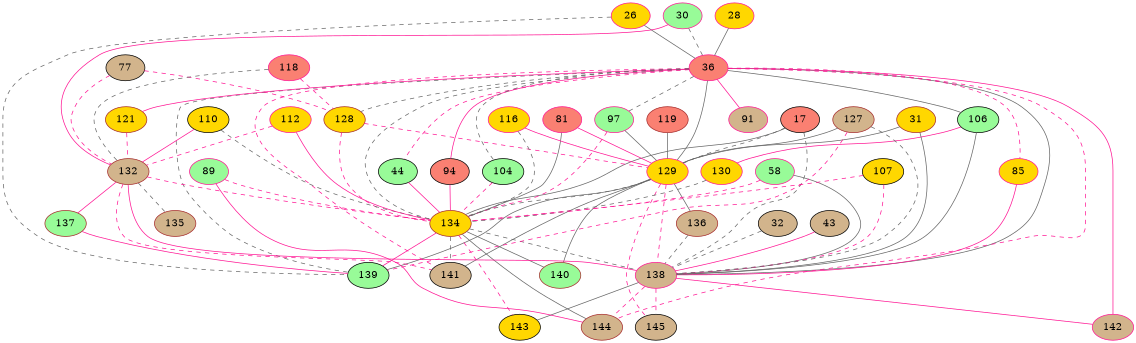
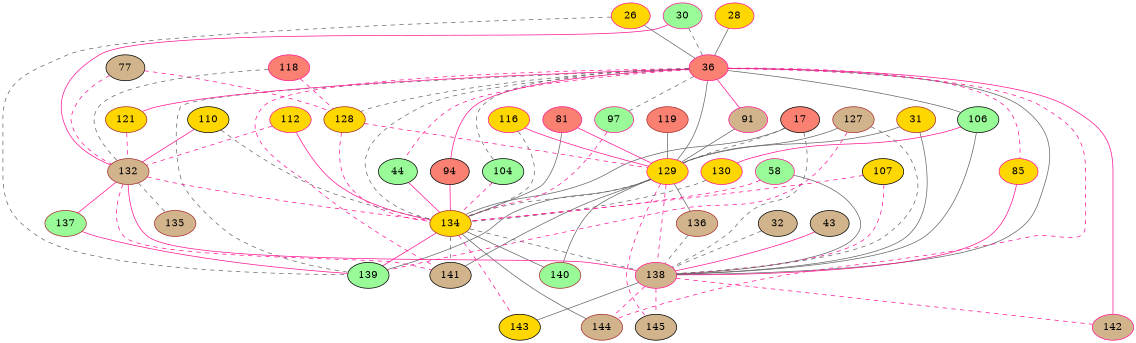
(641, 146) -> (716, 140)
(209, 172) -> none
(884, 301) -> (884, 301)
